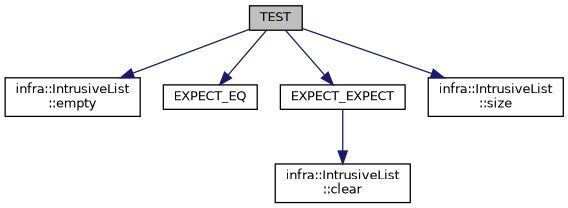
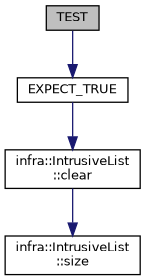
(367, 51) -> (73, 206)
(73, 97) -> none
(210, 97) -> none
(343, 97) -> (73, 90)
